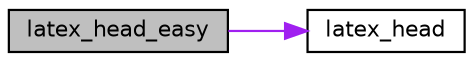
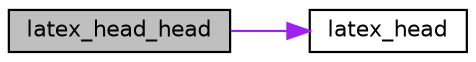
(118, 31) -> (119, 31)
